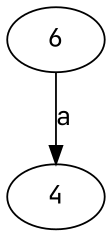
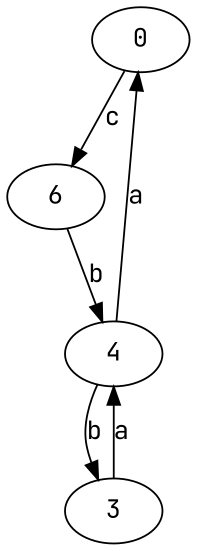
none -> (141, 40)
(64, 118) -> (97, 275)
none -> (114, 511)
